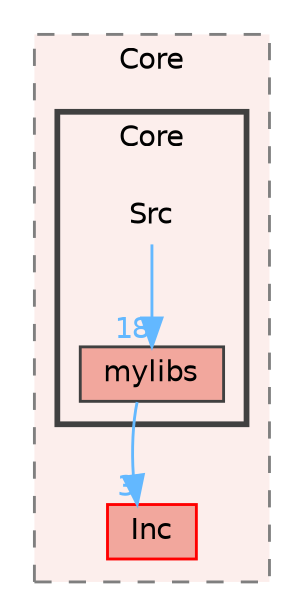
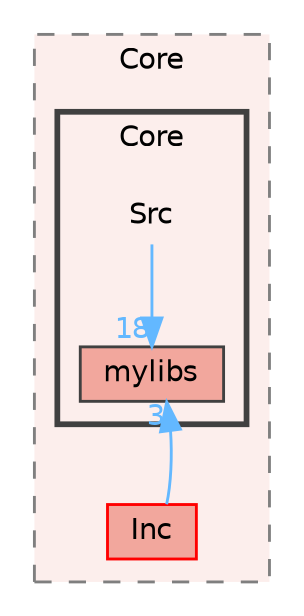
(133, 442) -> (171, 468)
